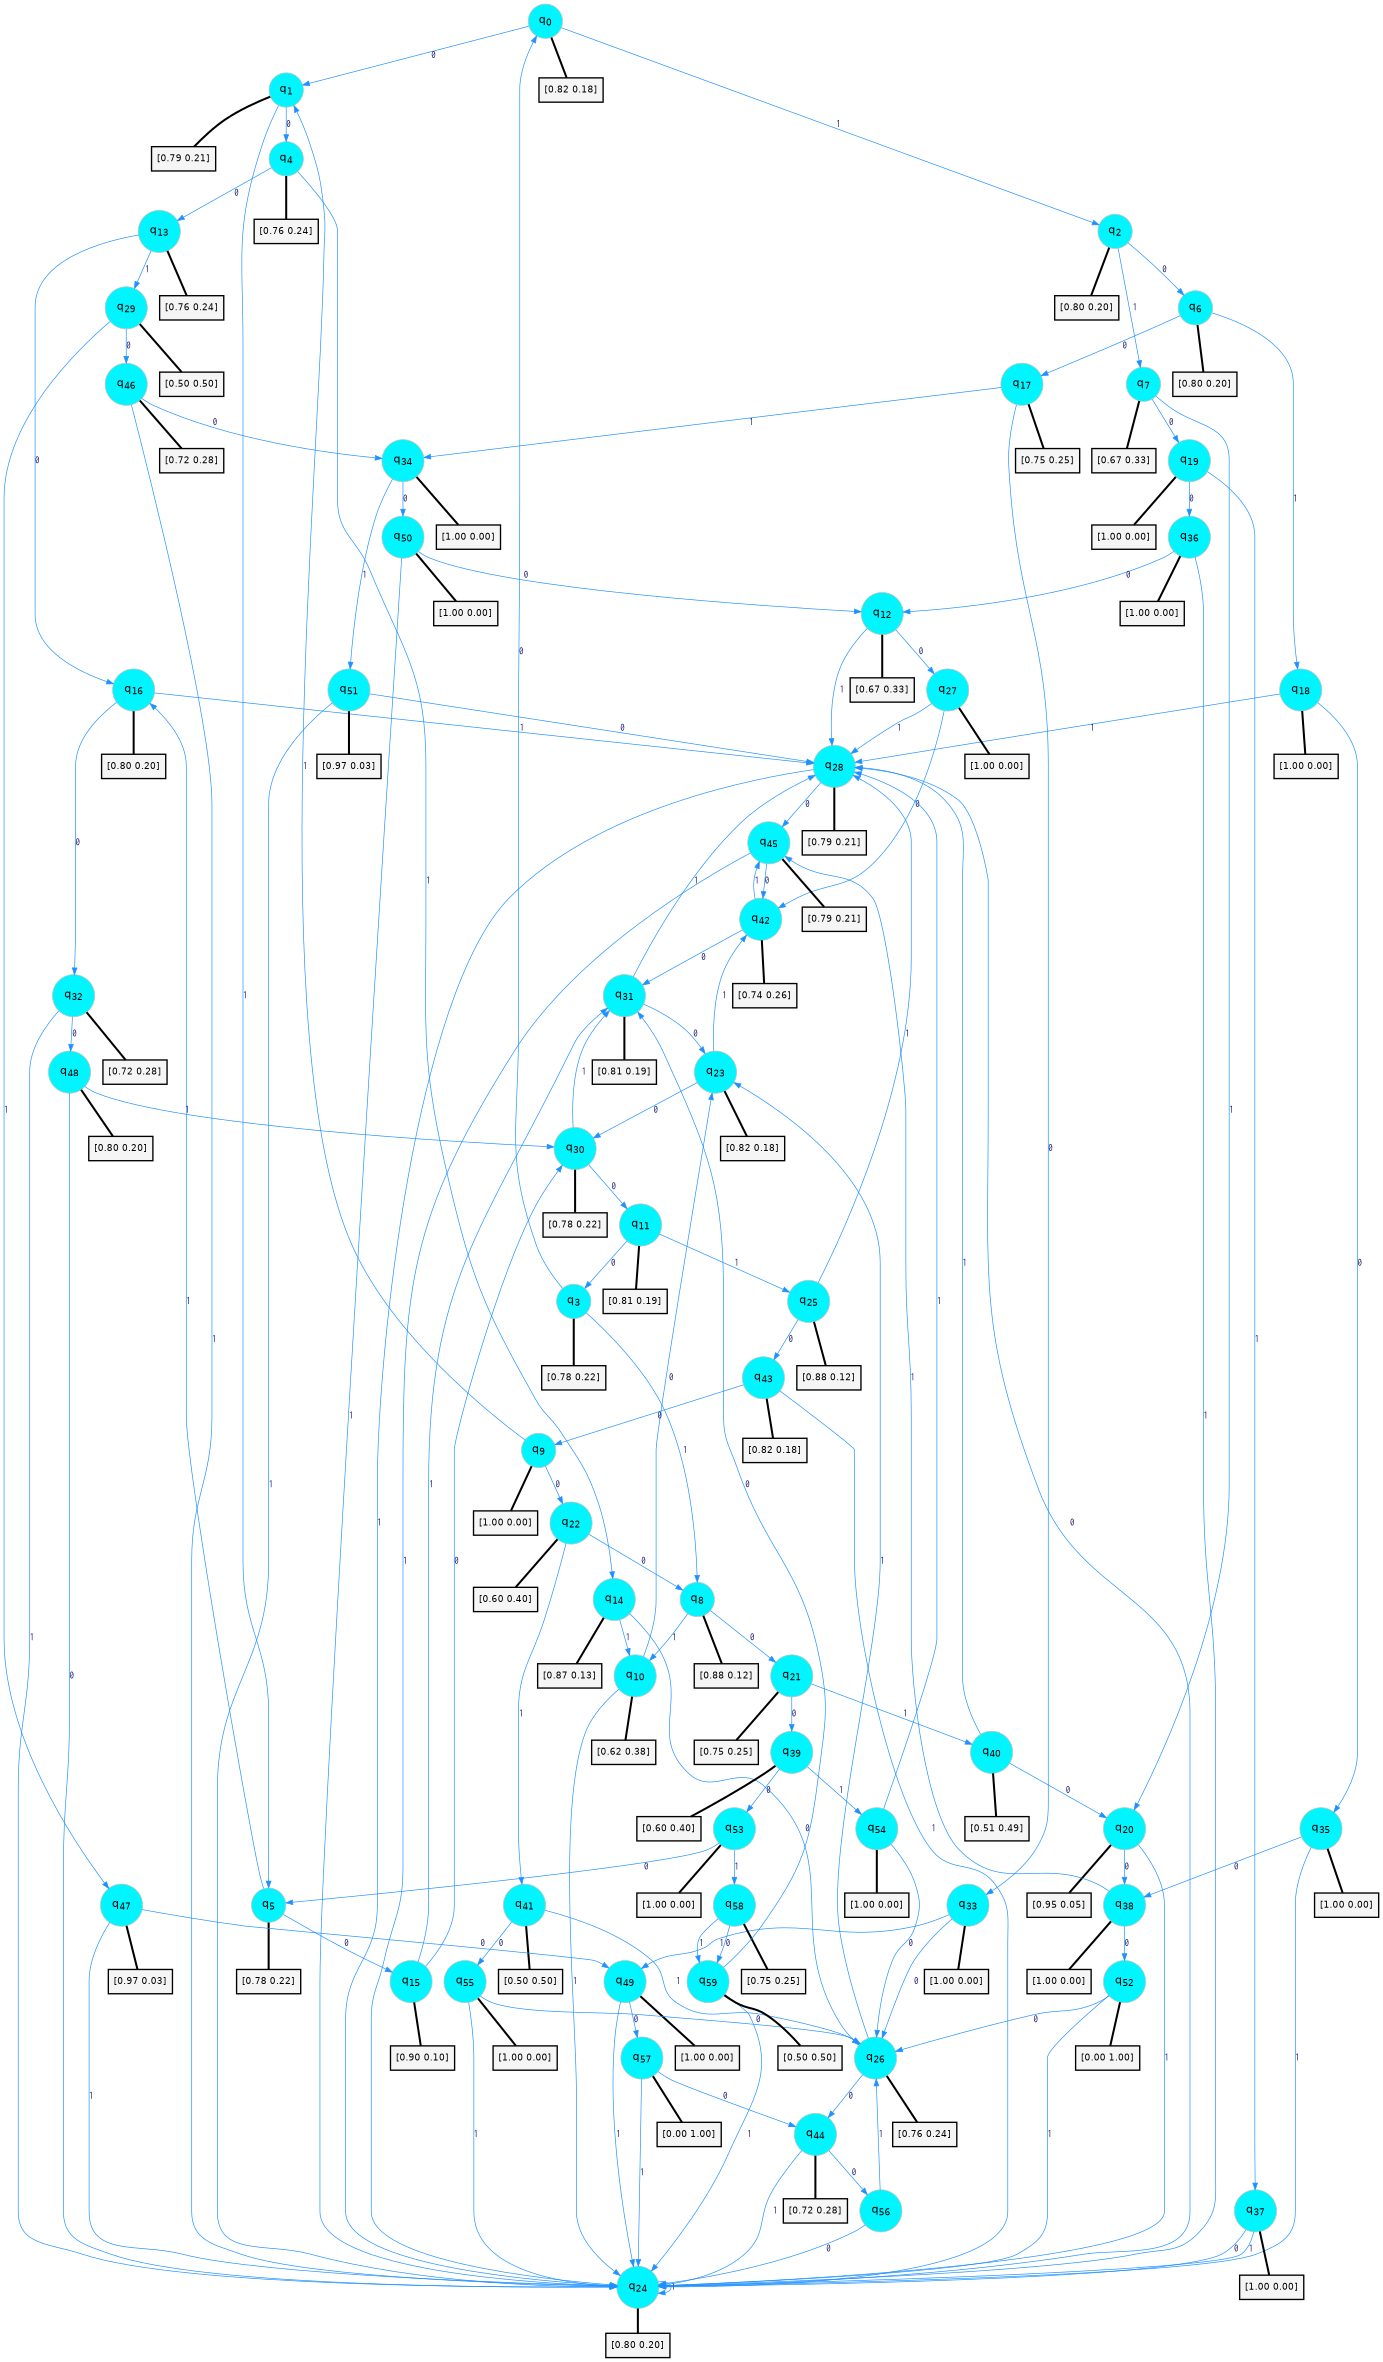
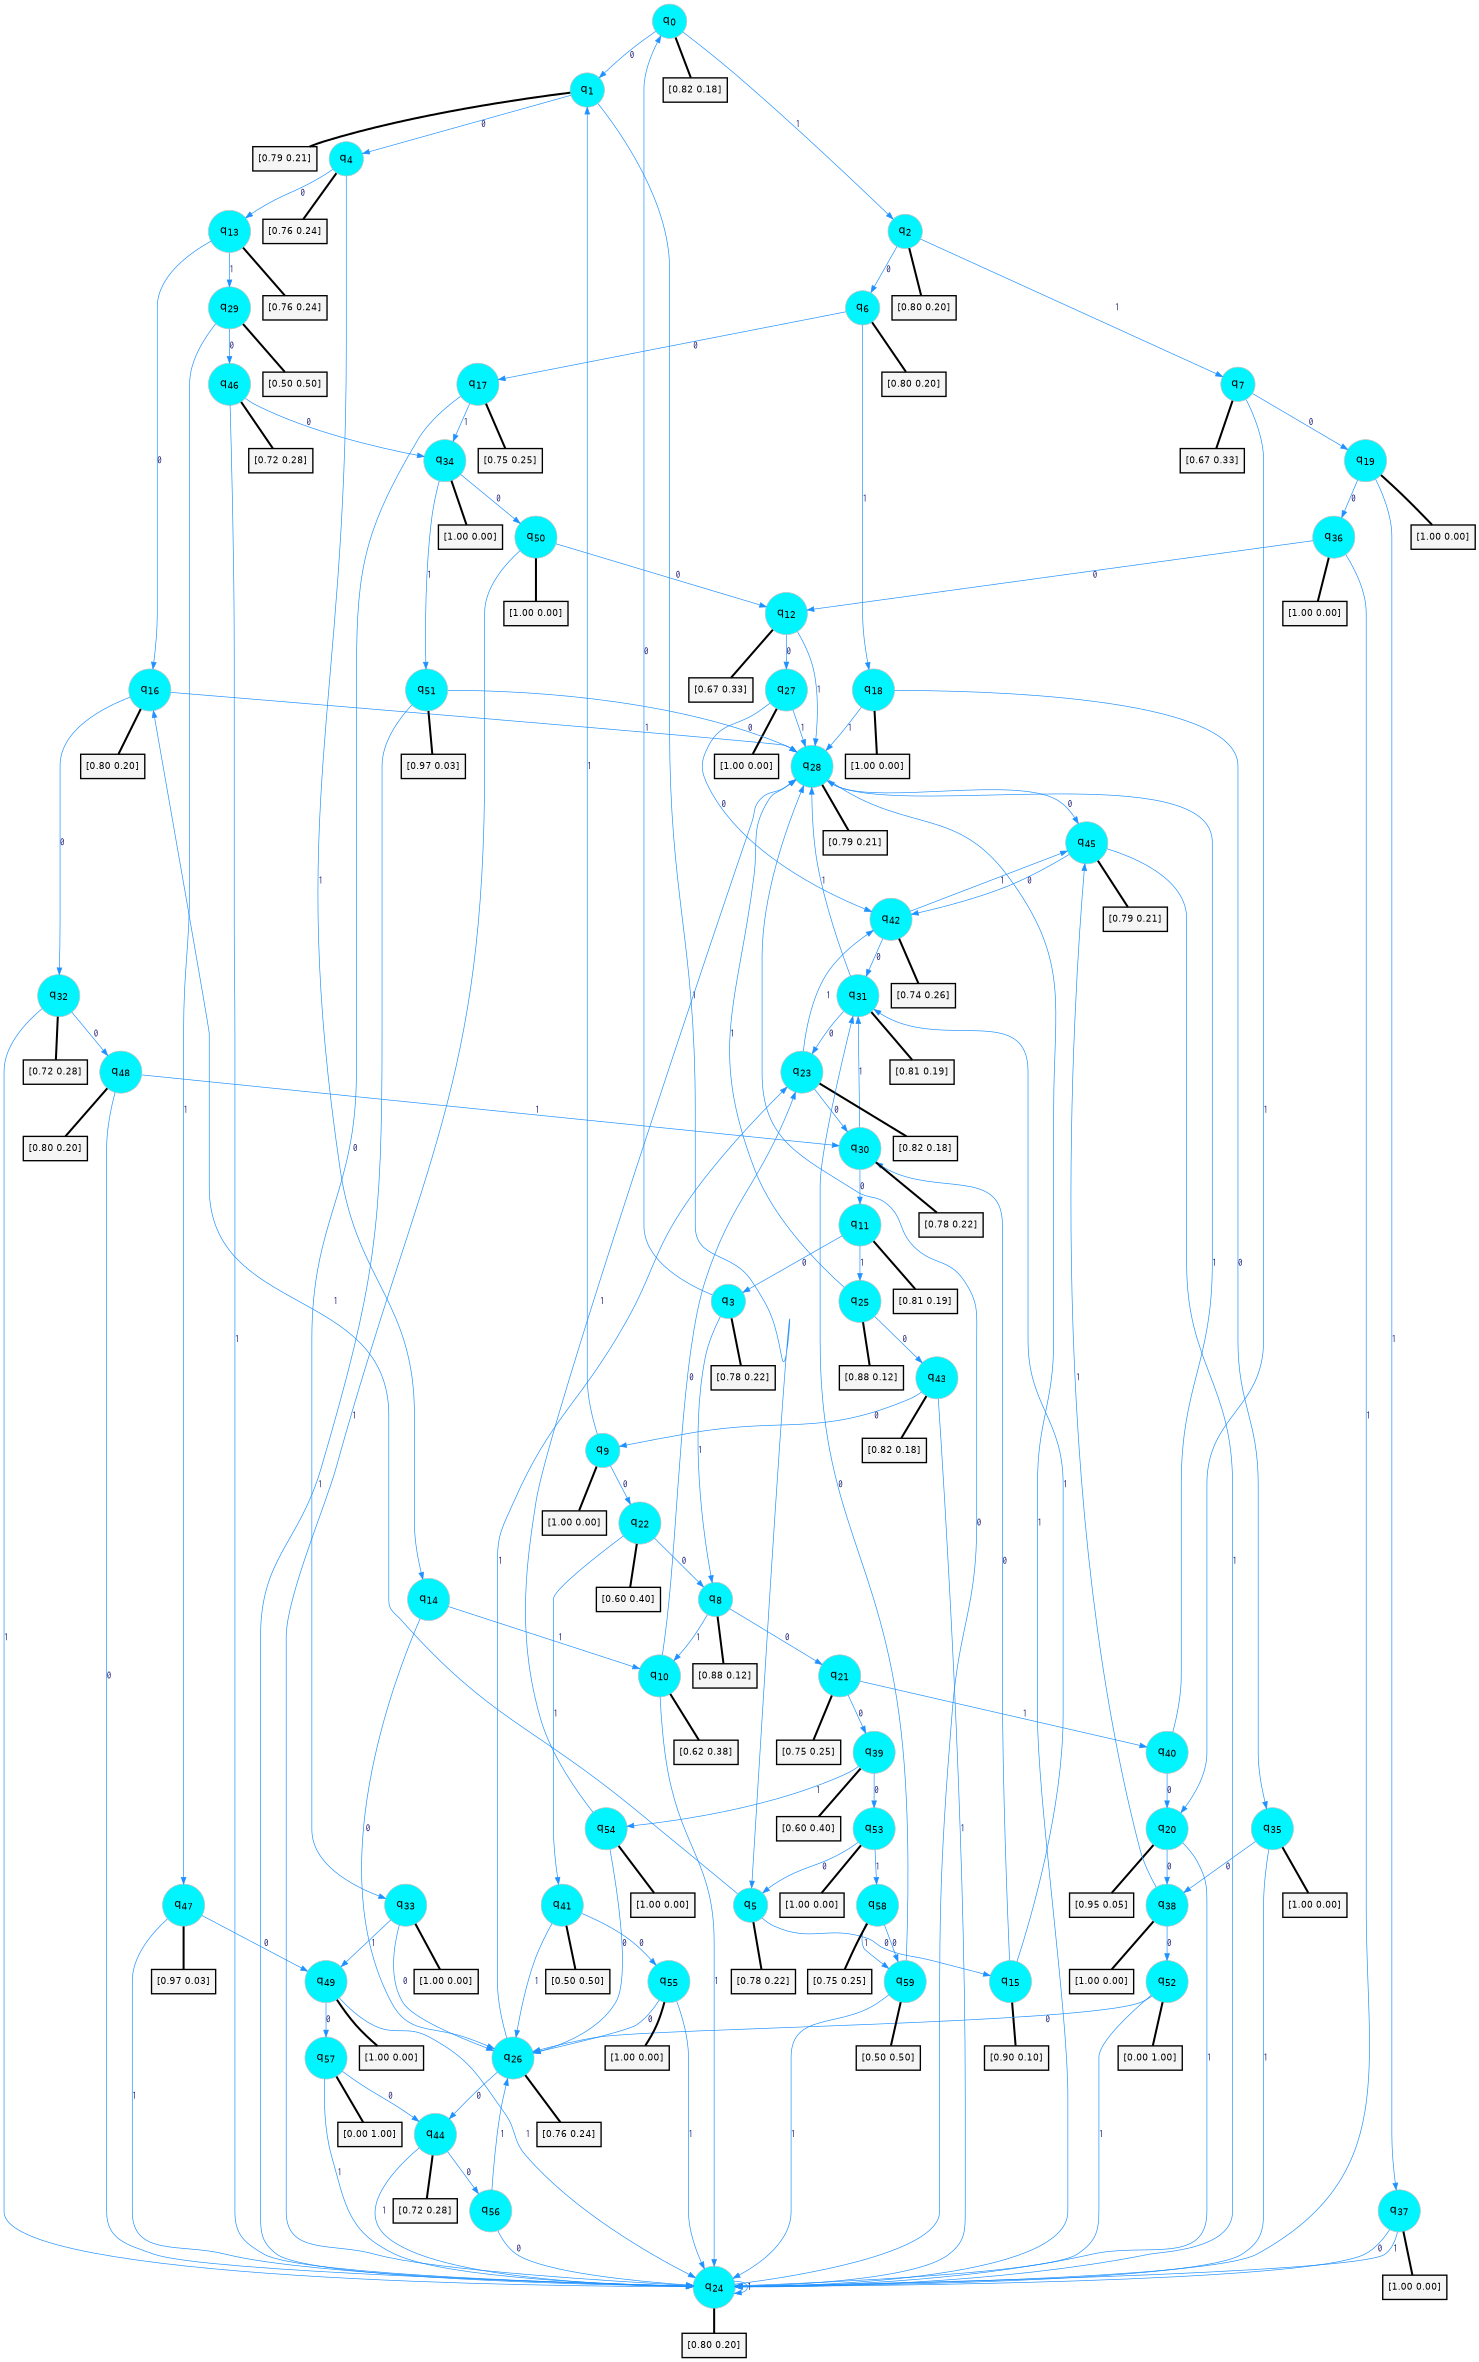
(570, 1676) -> none
(997, 1829) -> none
